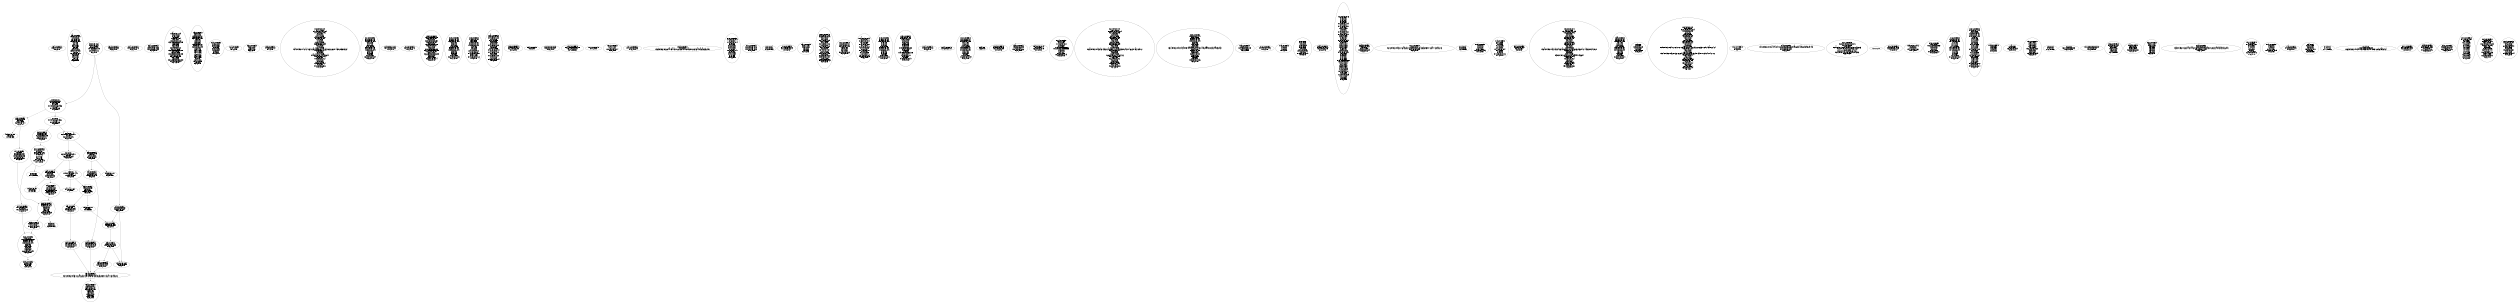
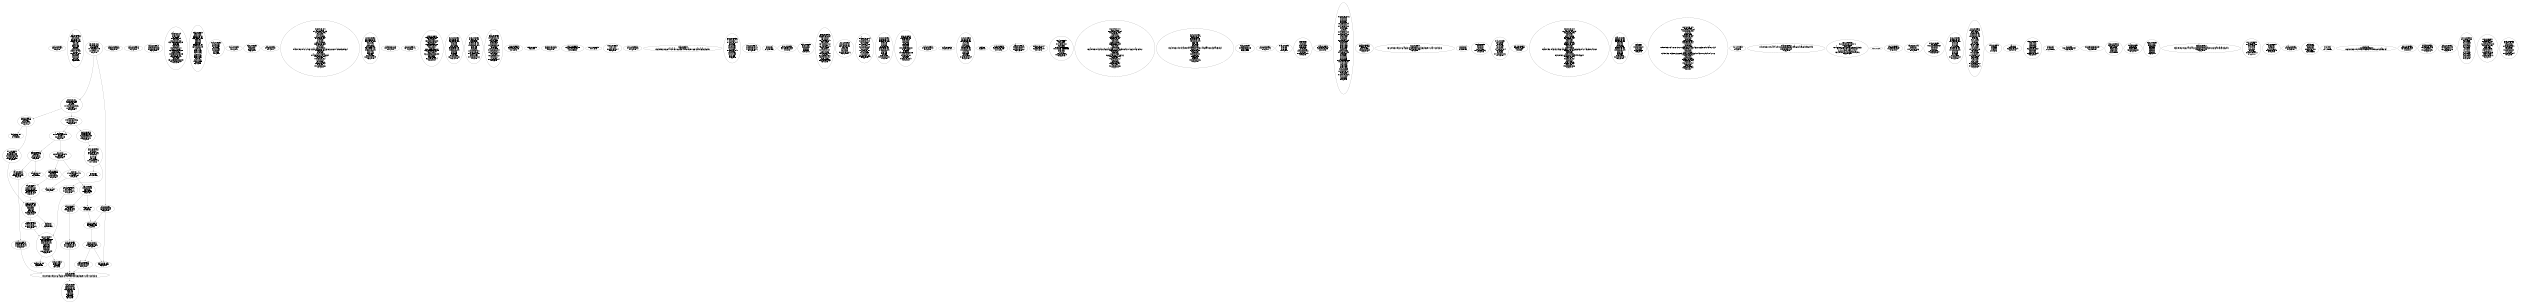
(32, 190) -> none
none -> (39, 265)
